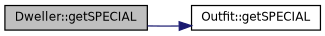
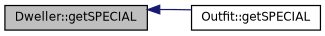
(163, 26) -> (176, 10)
